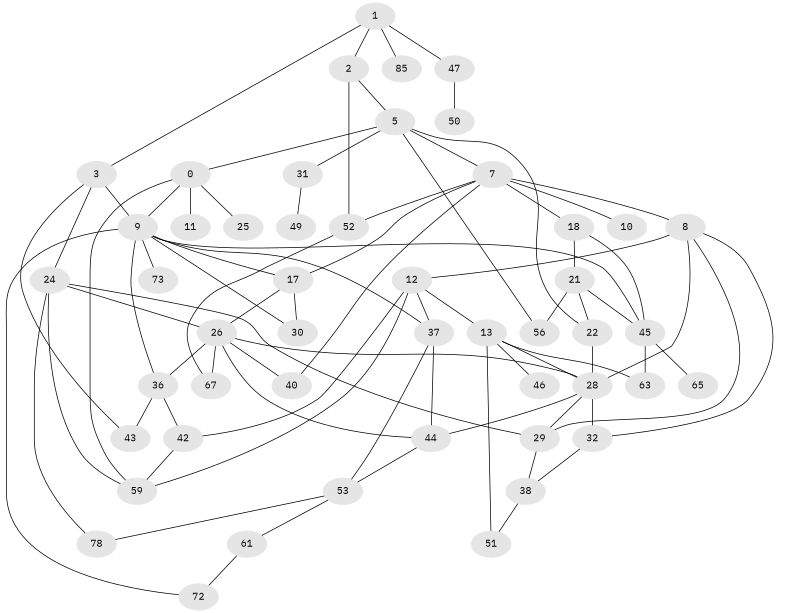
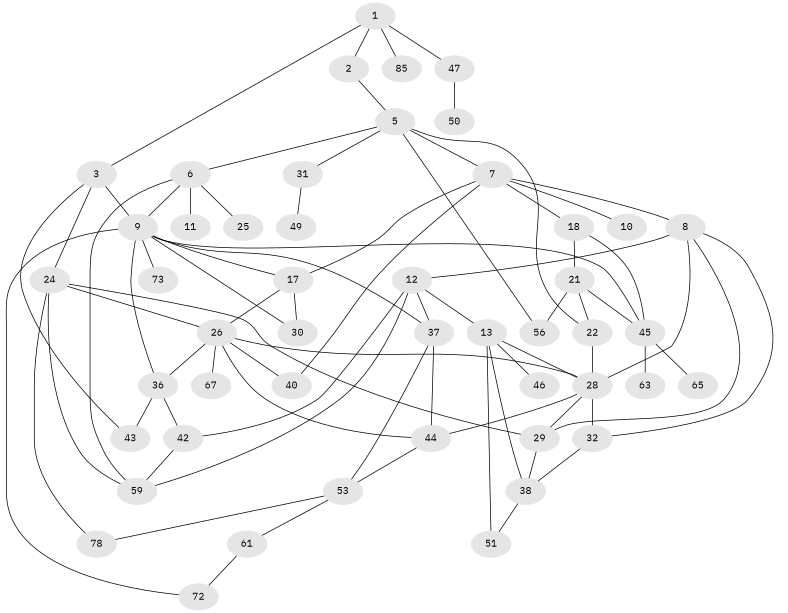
(191, 175) -> (191, 175)
(349, 227) -> none
(566, 359) -> (503, 413)
